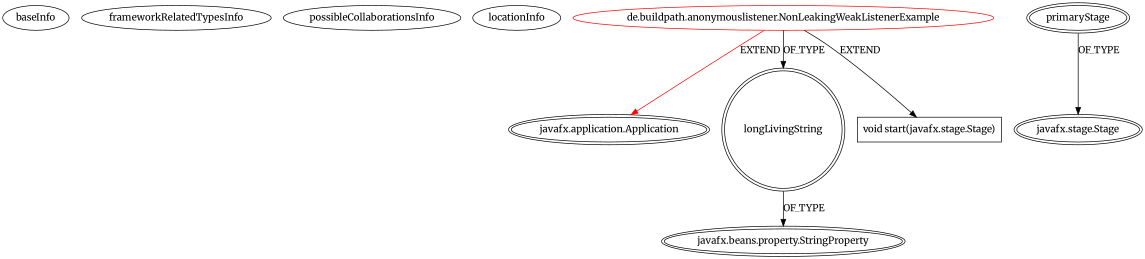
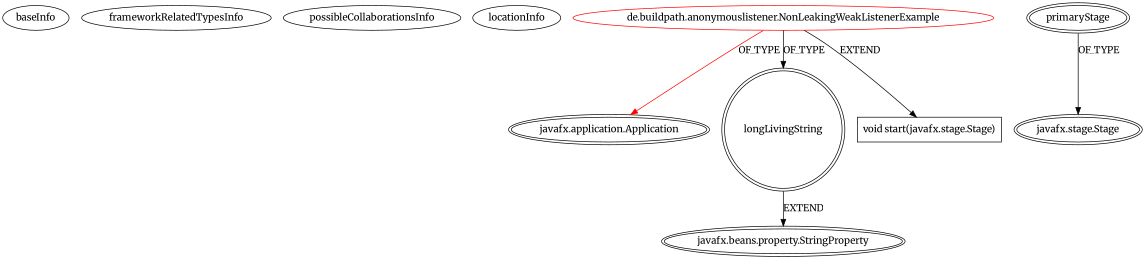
(760, 51) -> (760, 51)
(804, 209) -> (804, 209)
